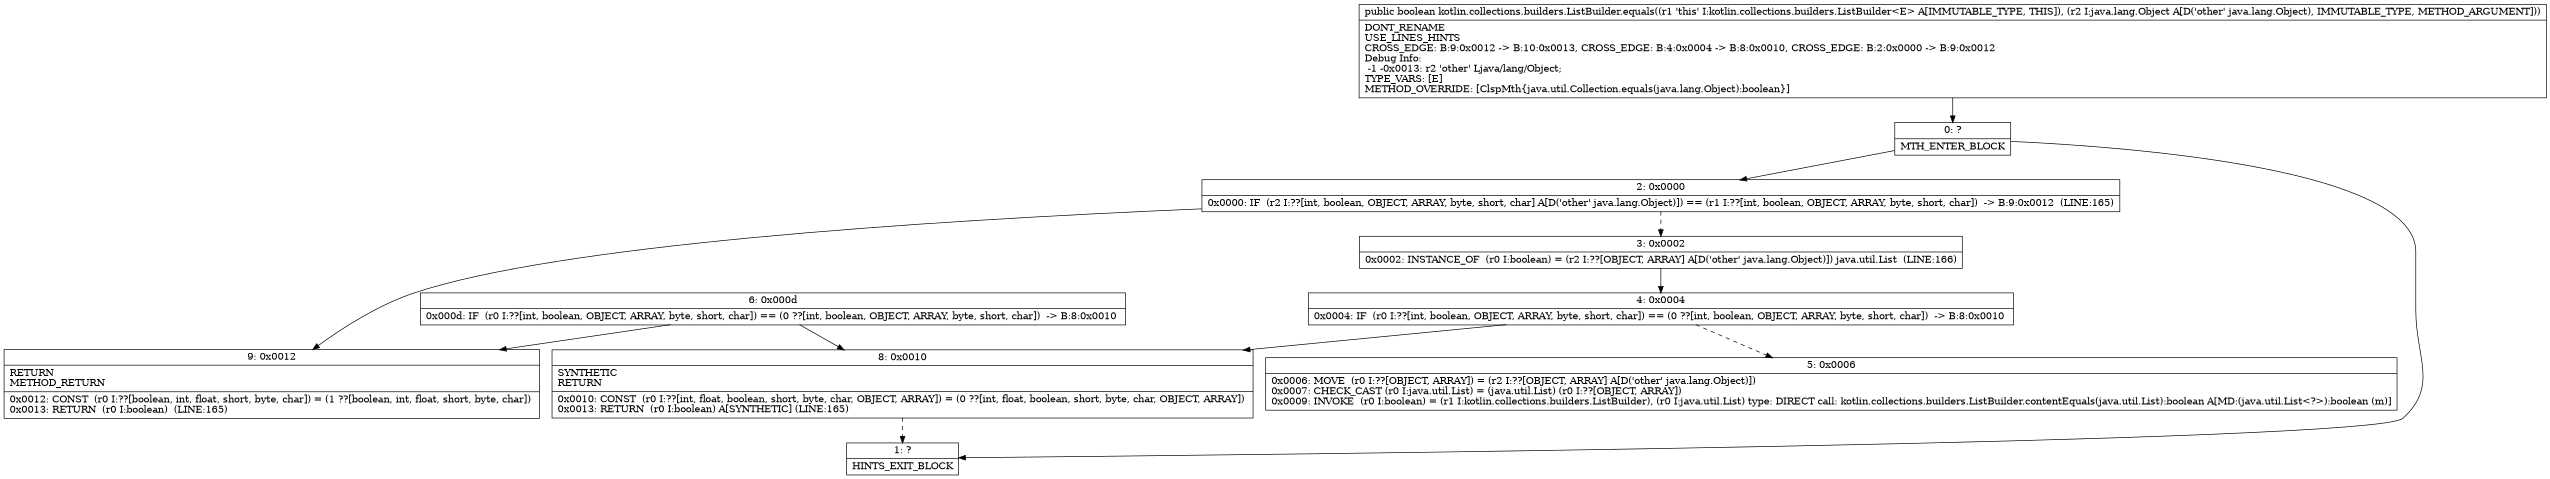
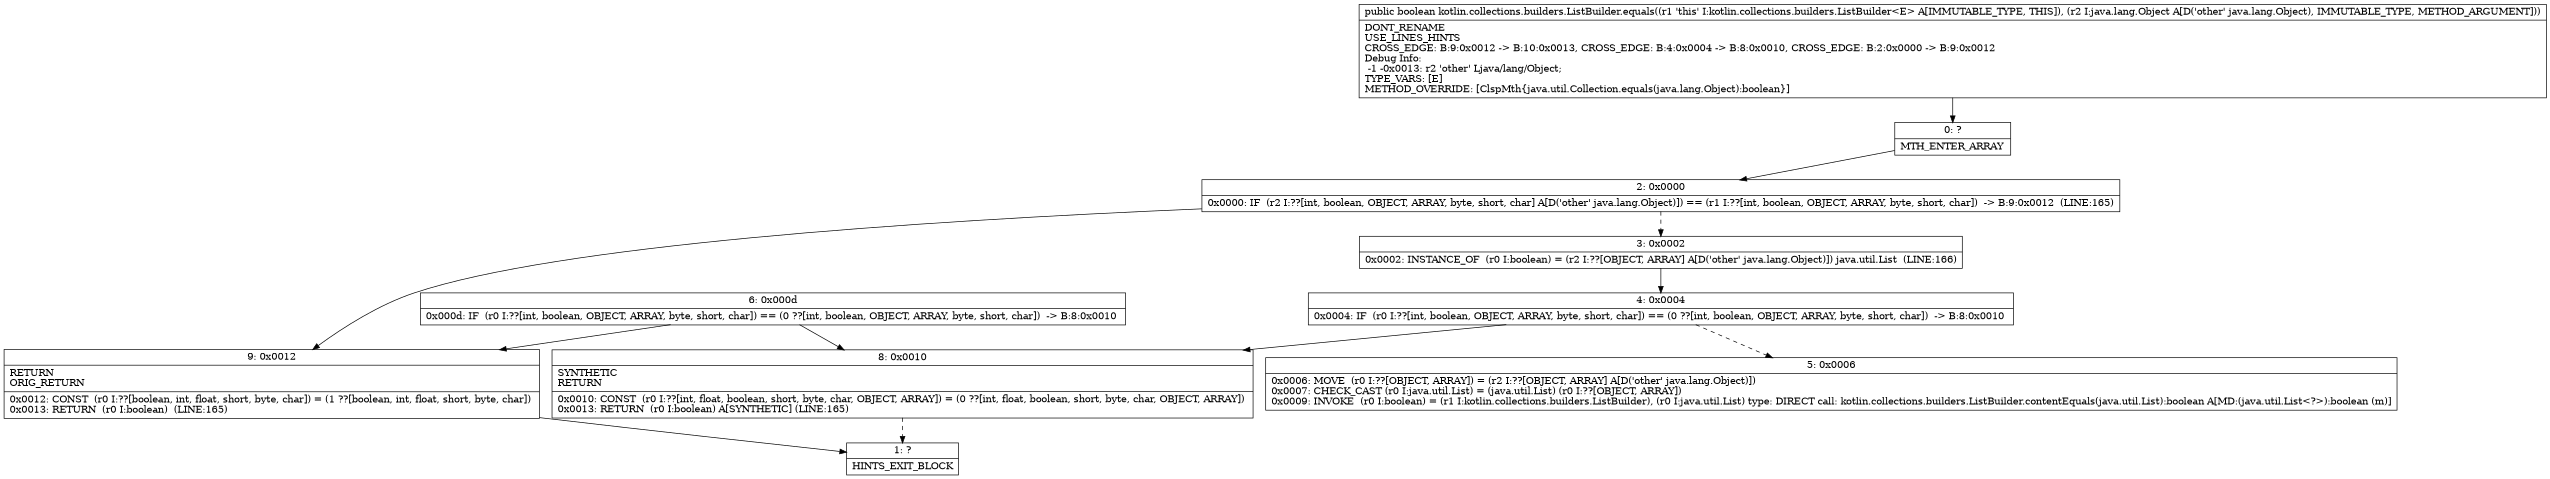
(1953, 147) -> (1952, 147)
(57, 383) -> (47, 383)
(1990, 441) -> (690, 435)
